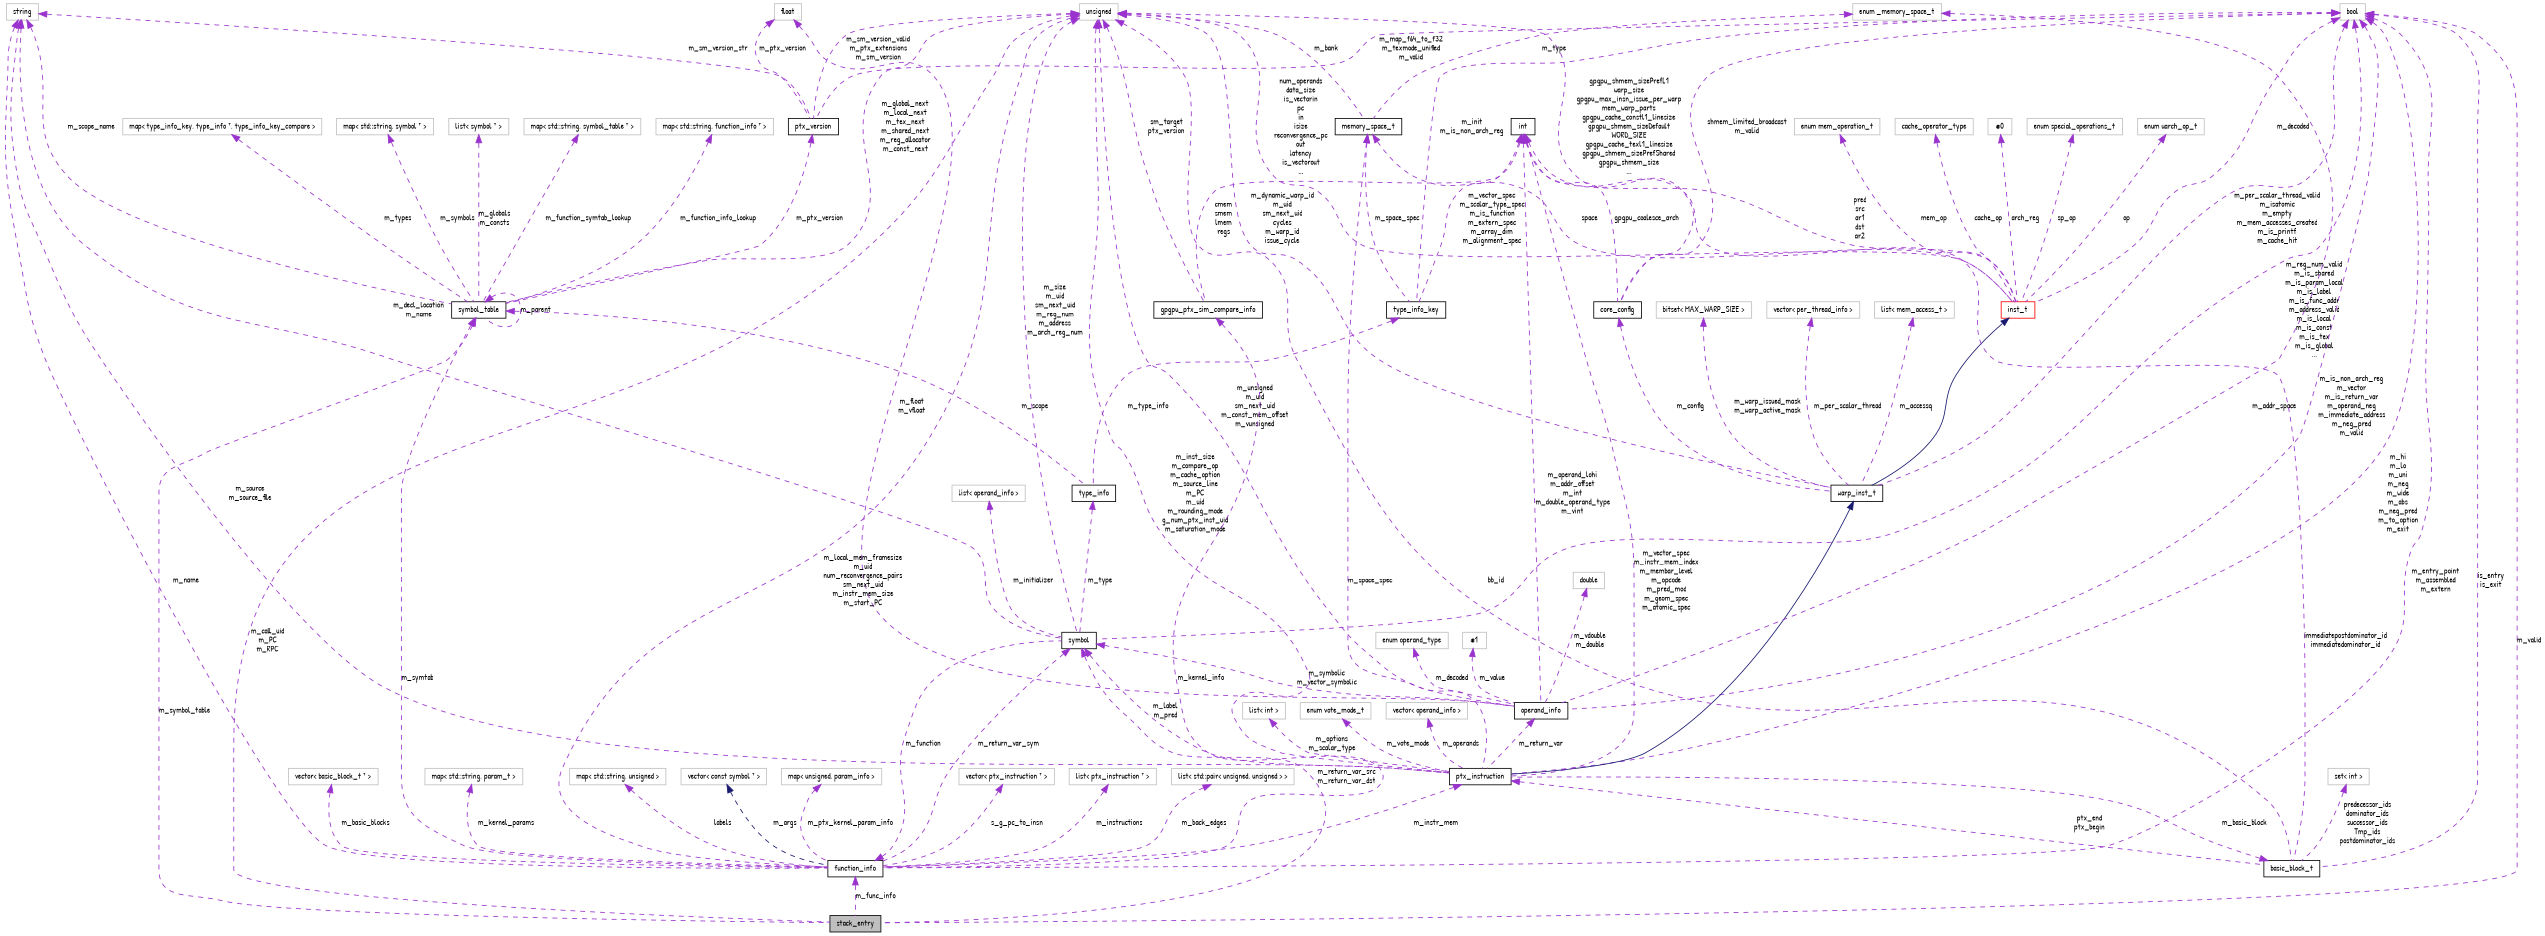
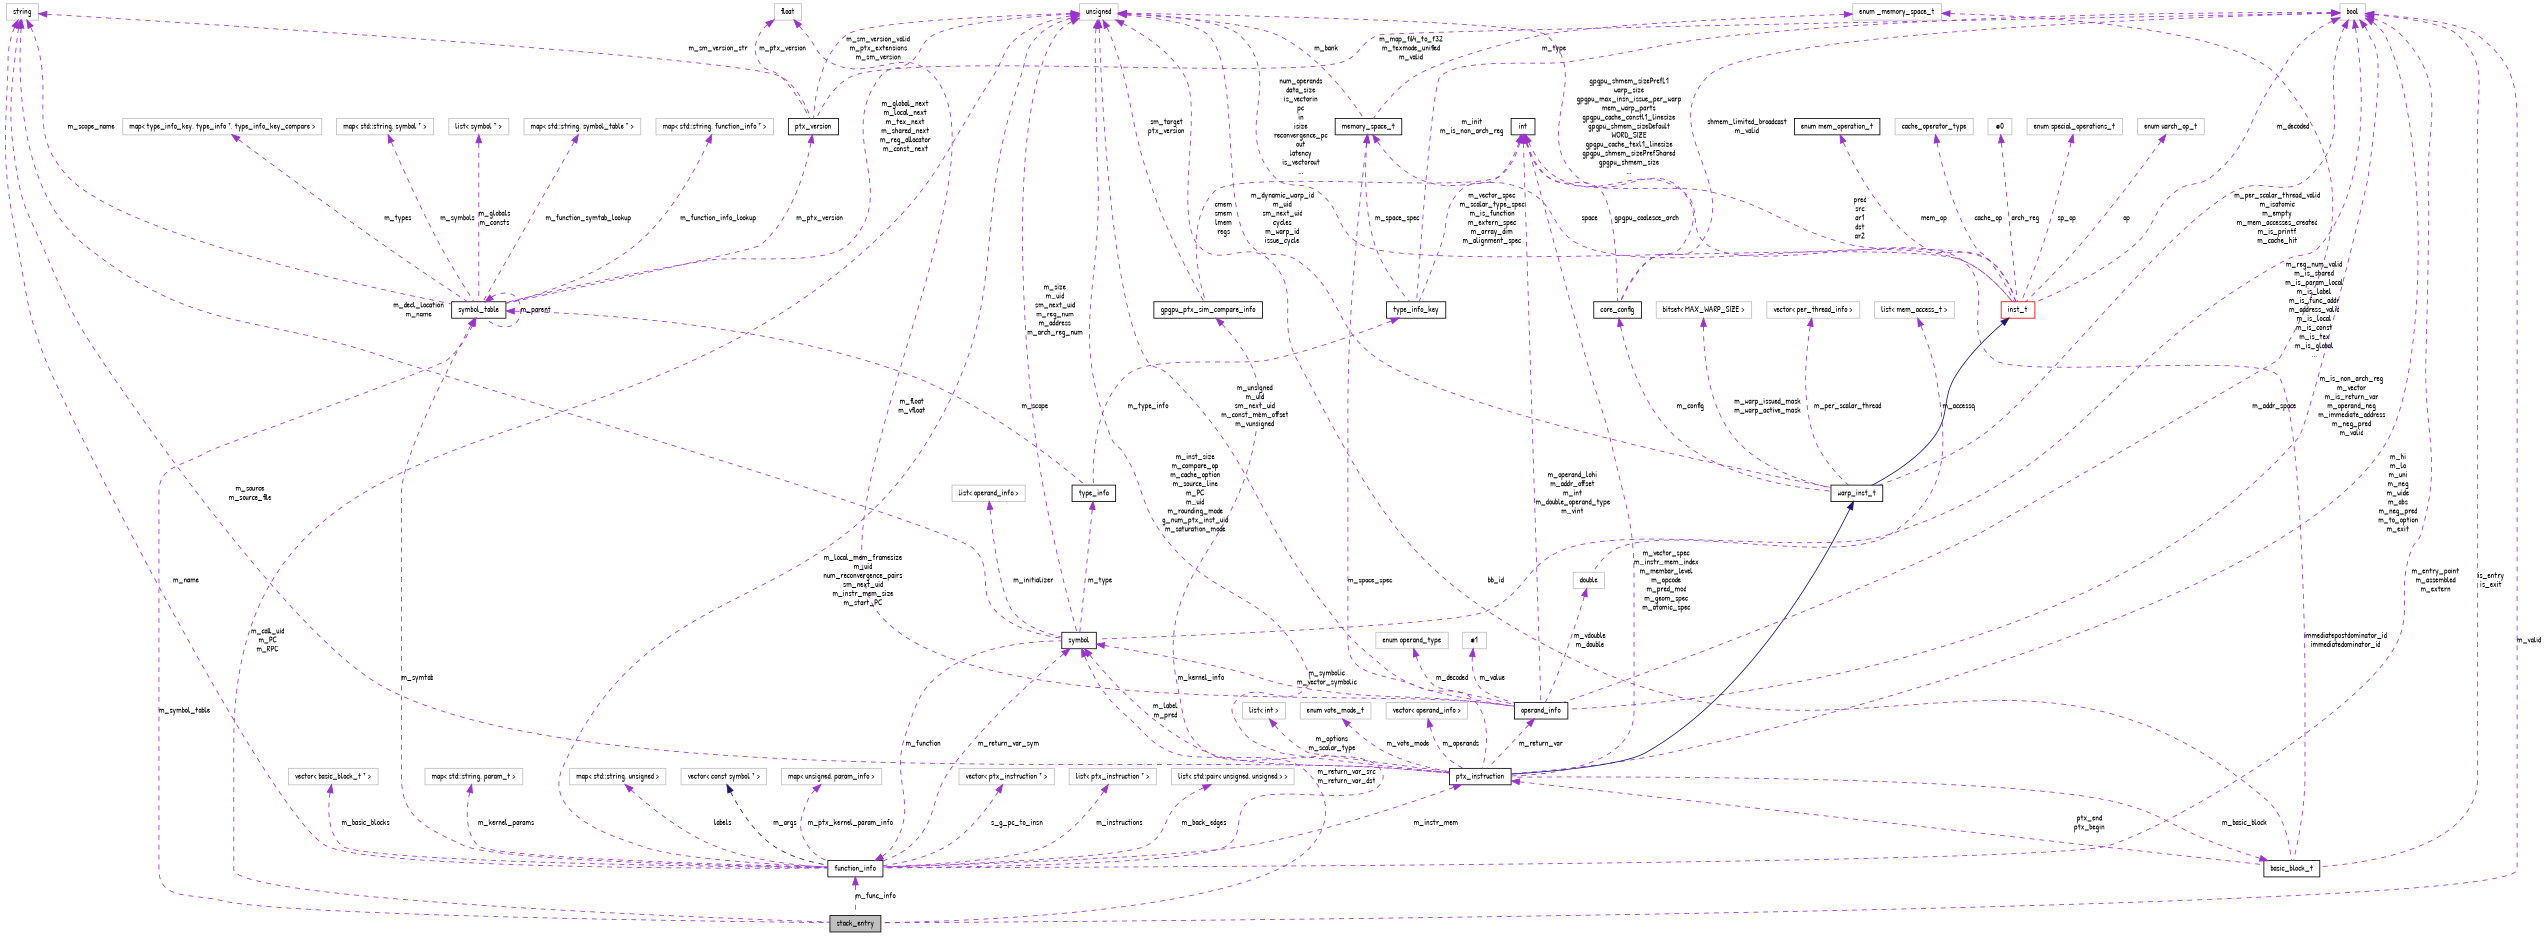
(1837, 127) -> (1837, 127)
(1891, 407) -> (1838, 547)
(2349, 777) -> none
